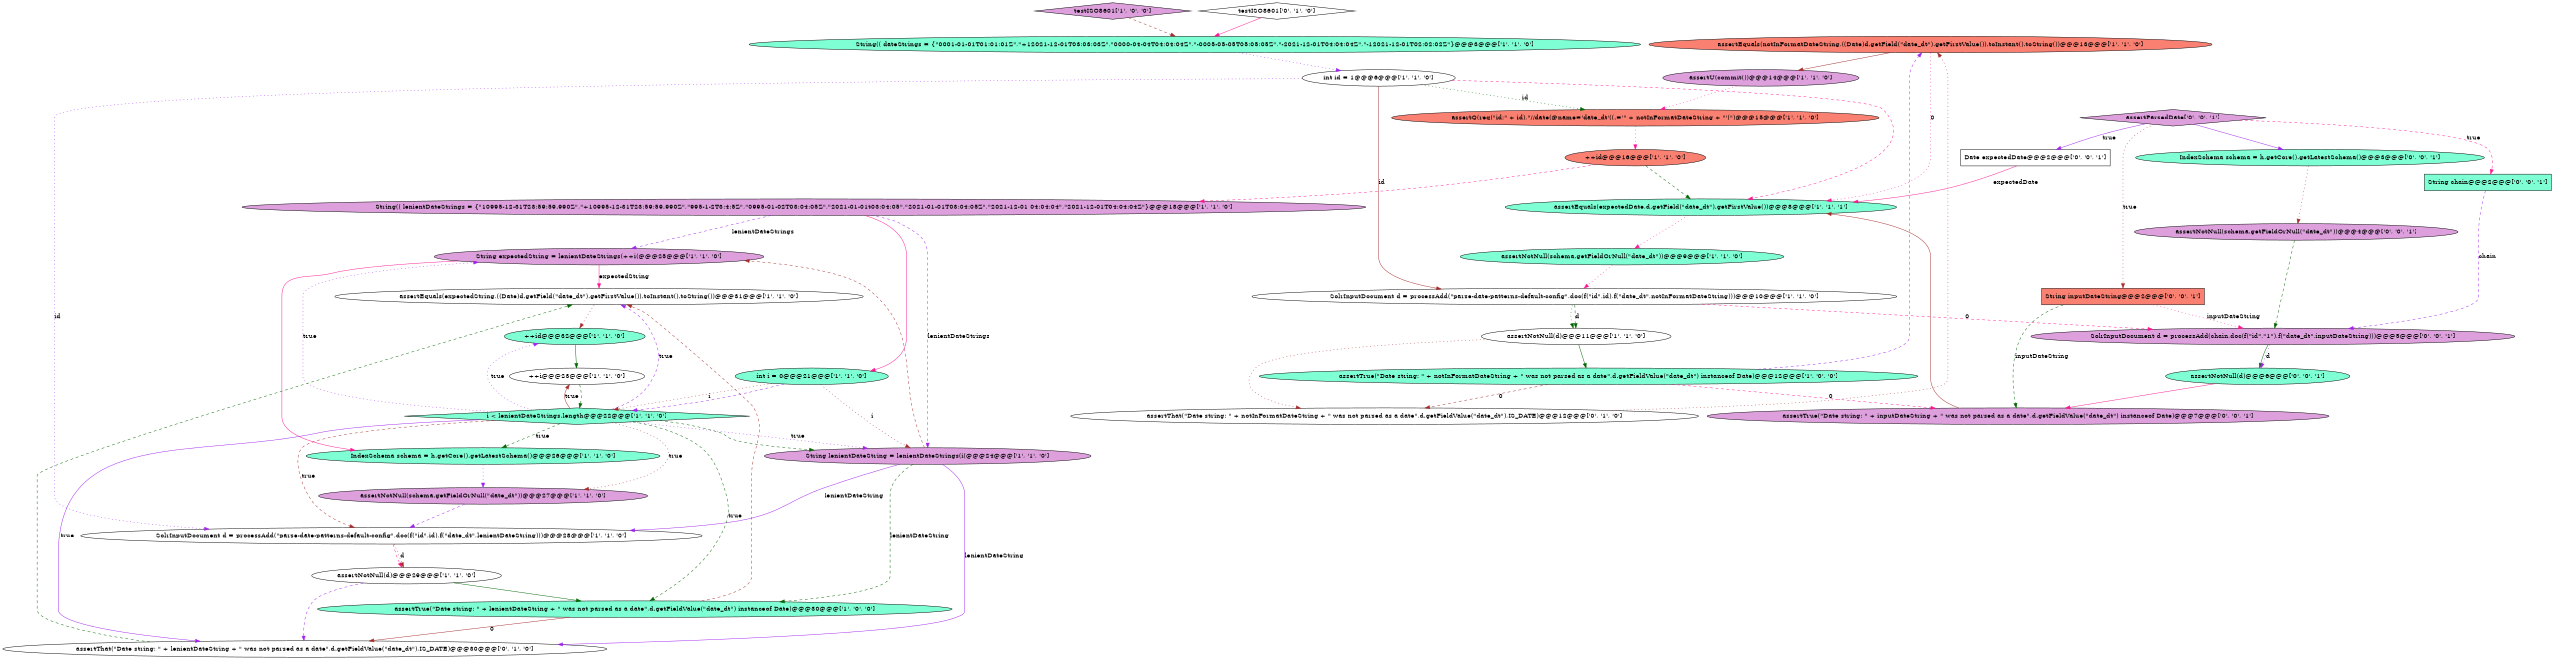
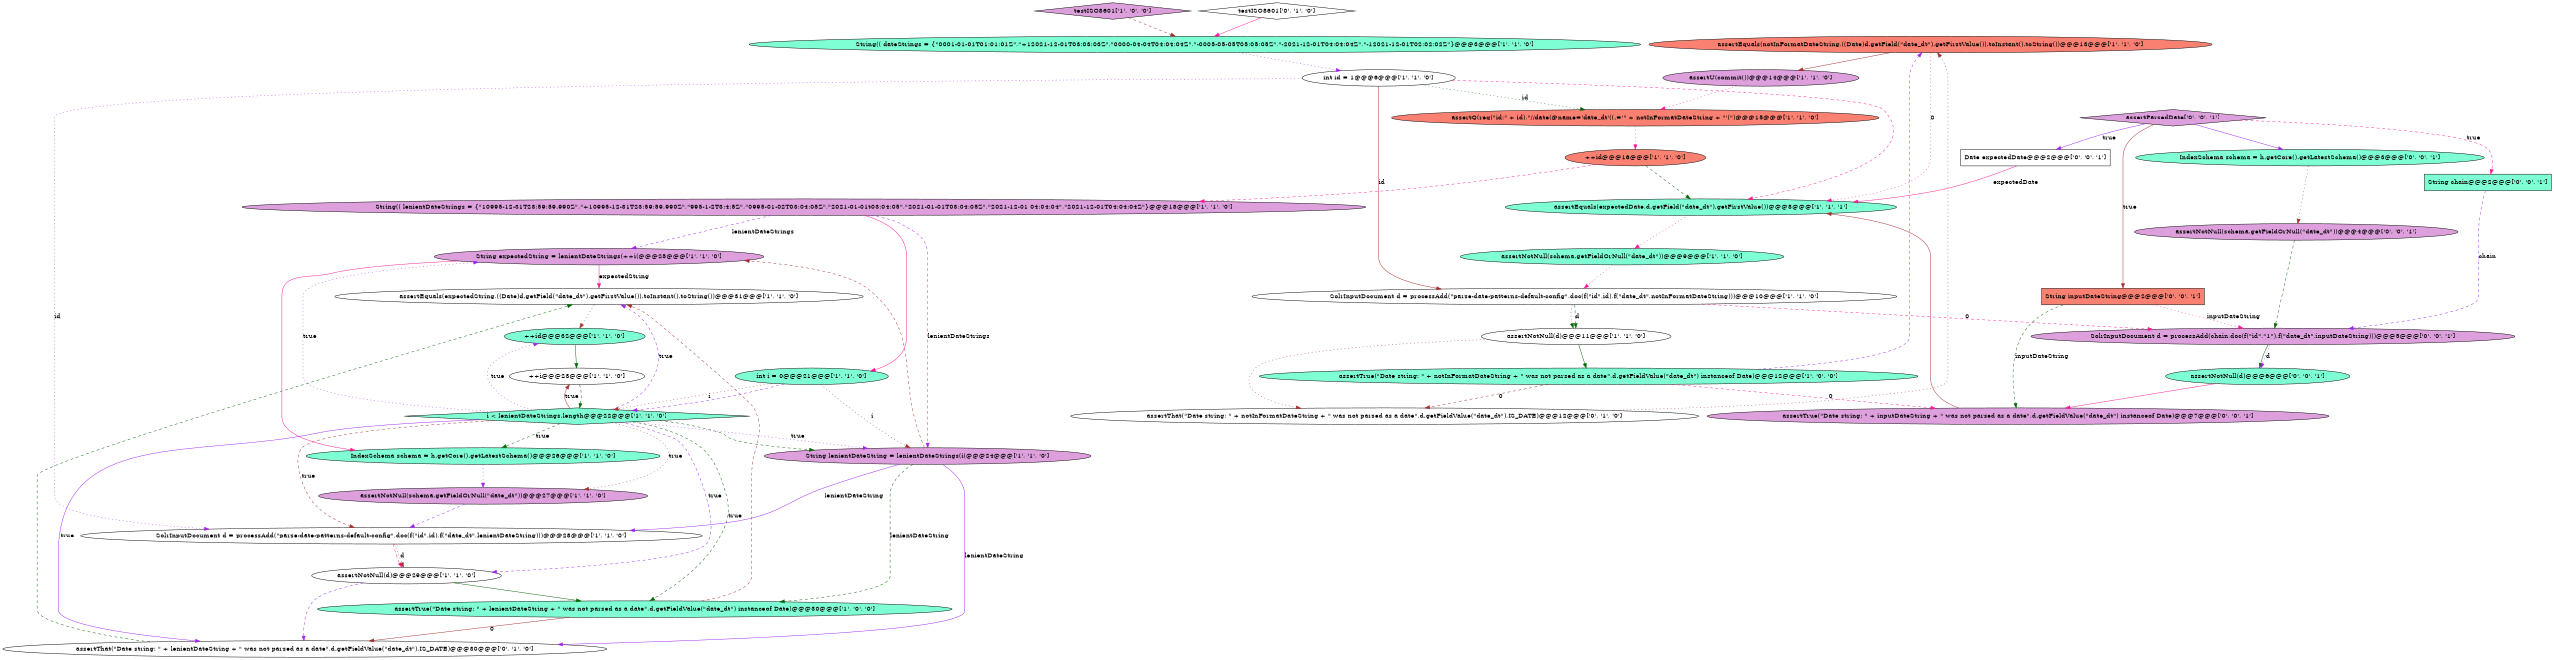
(2123, 196) -> (2123, 196)
none -> (688, 552)
